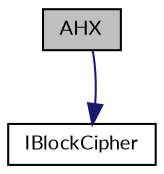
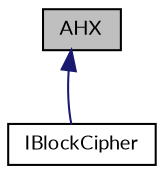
(96, 77) -> (68, 98)
